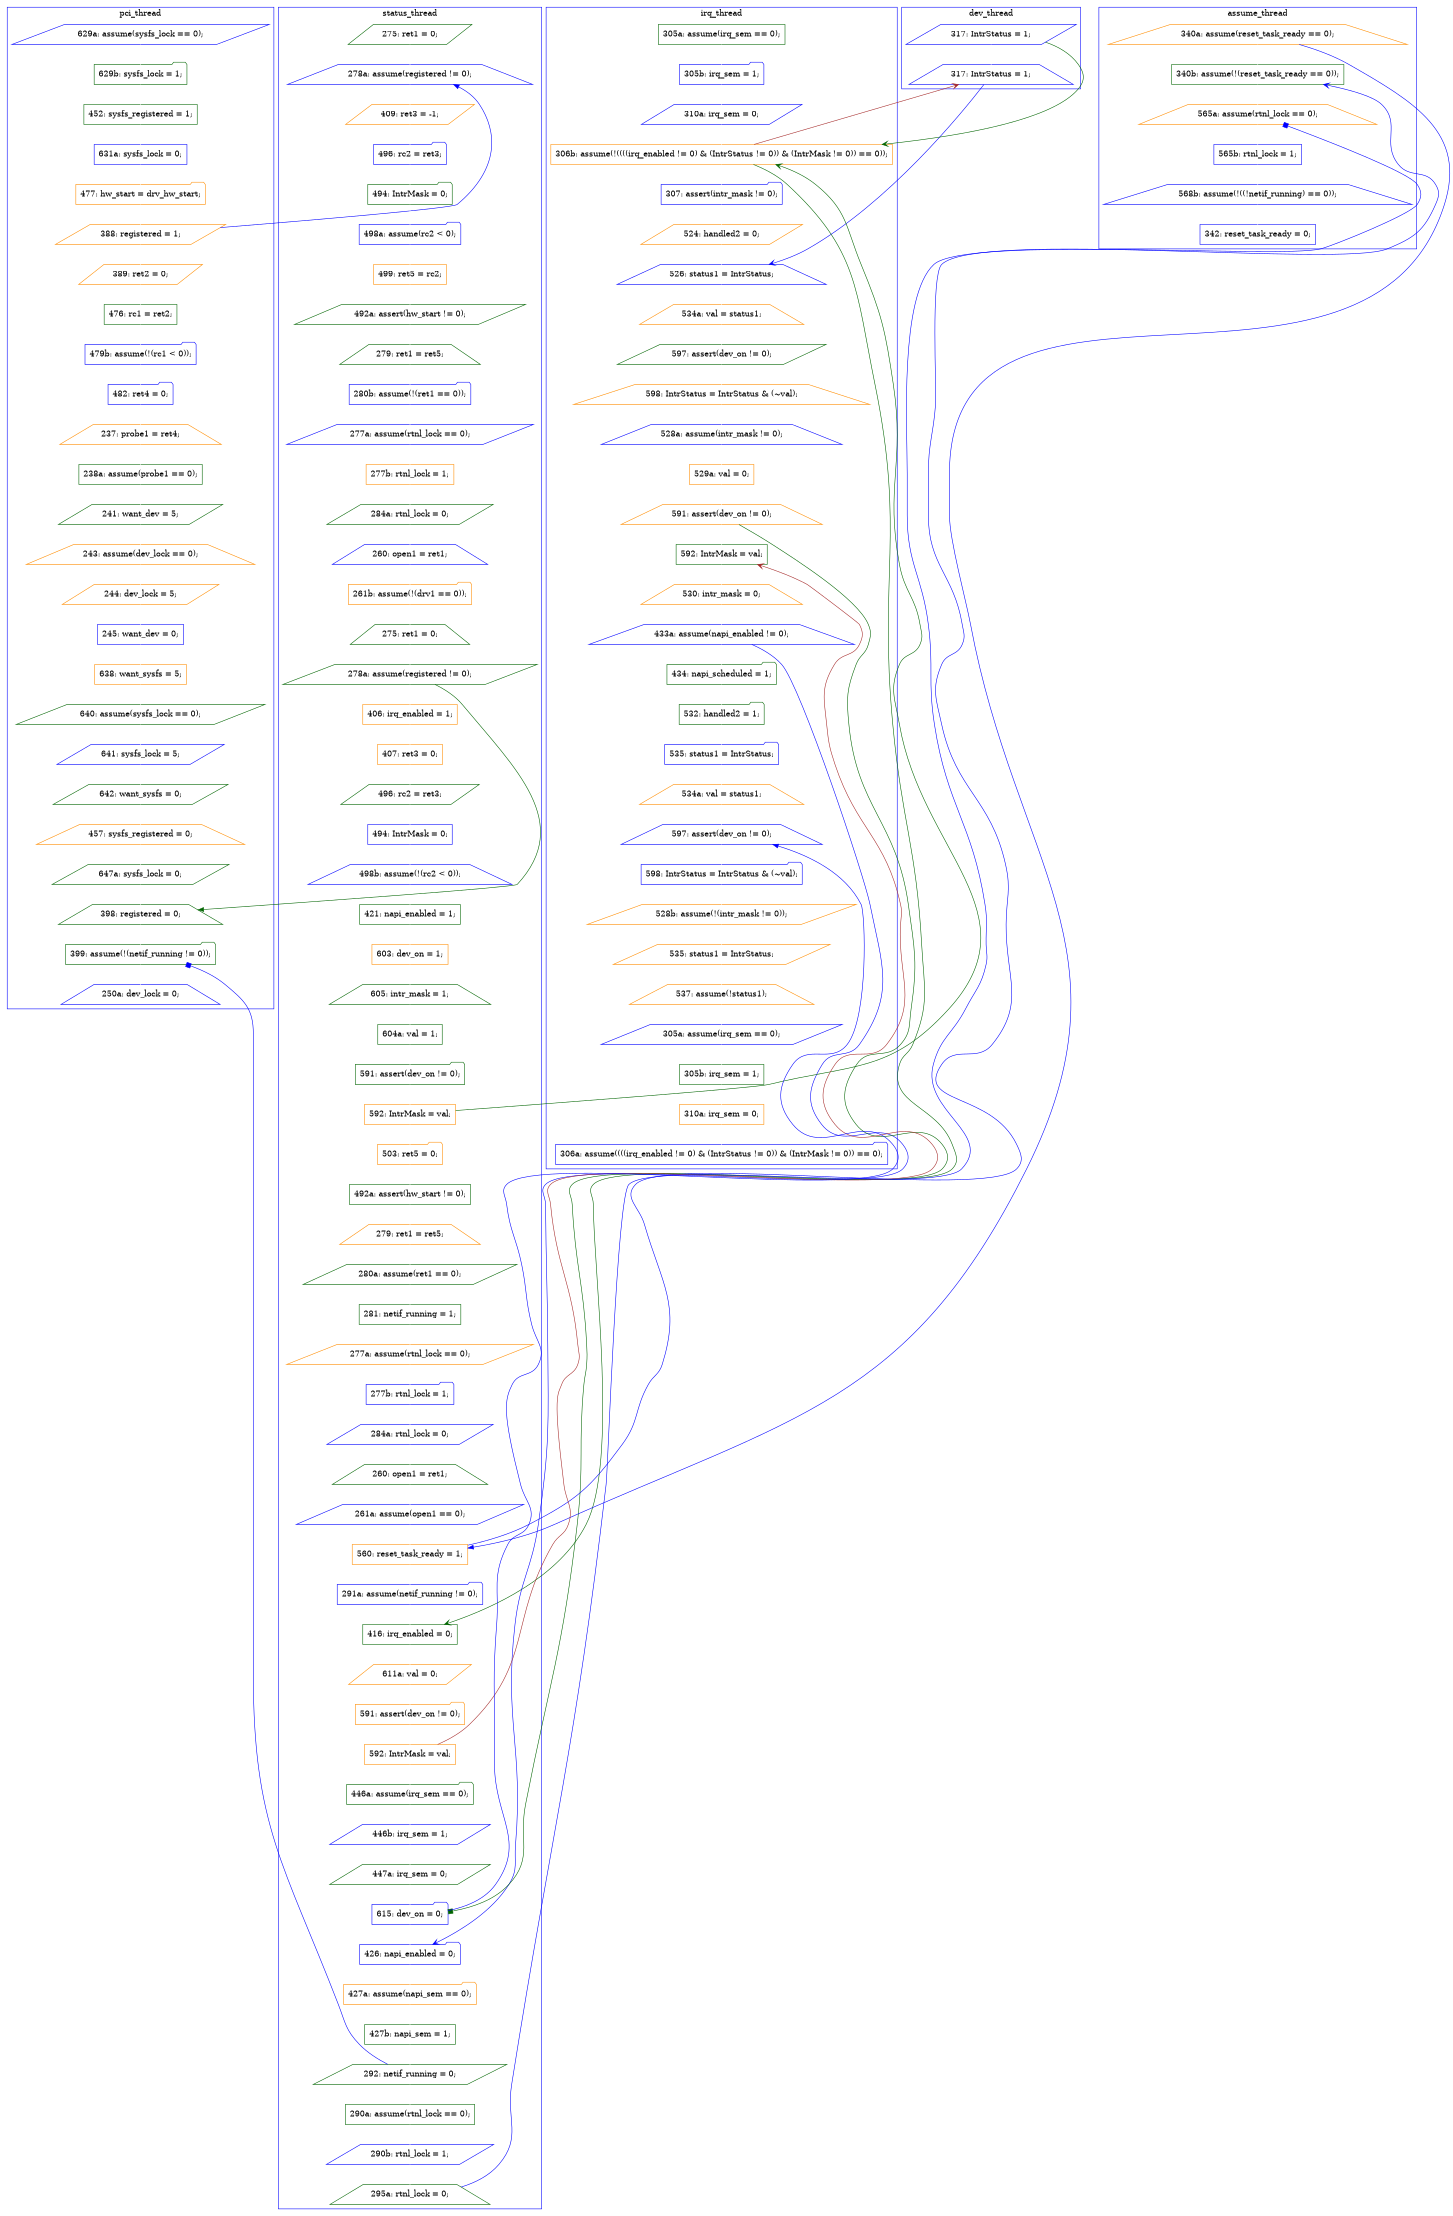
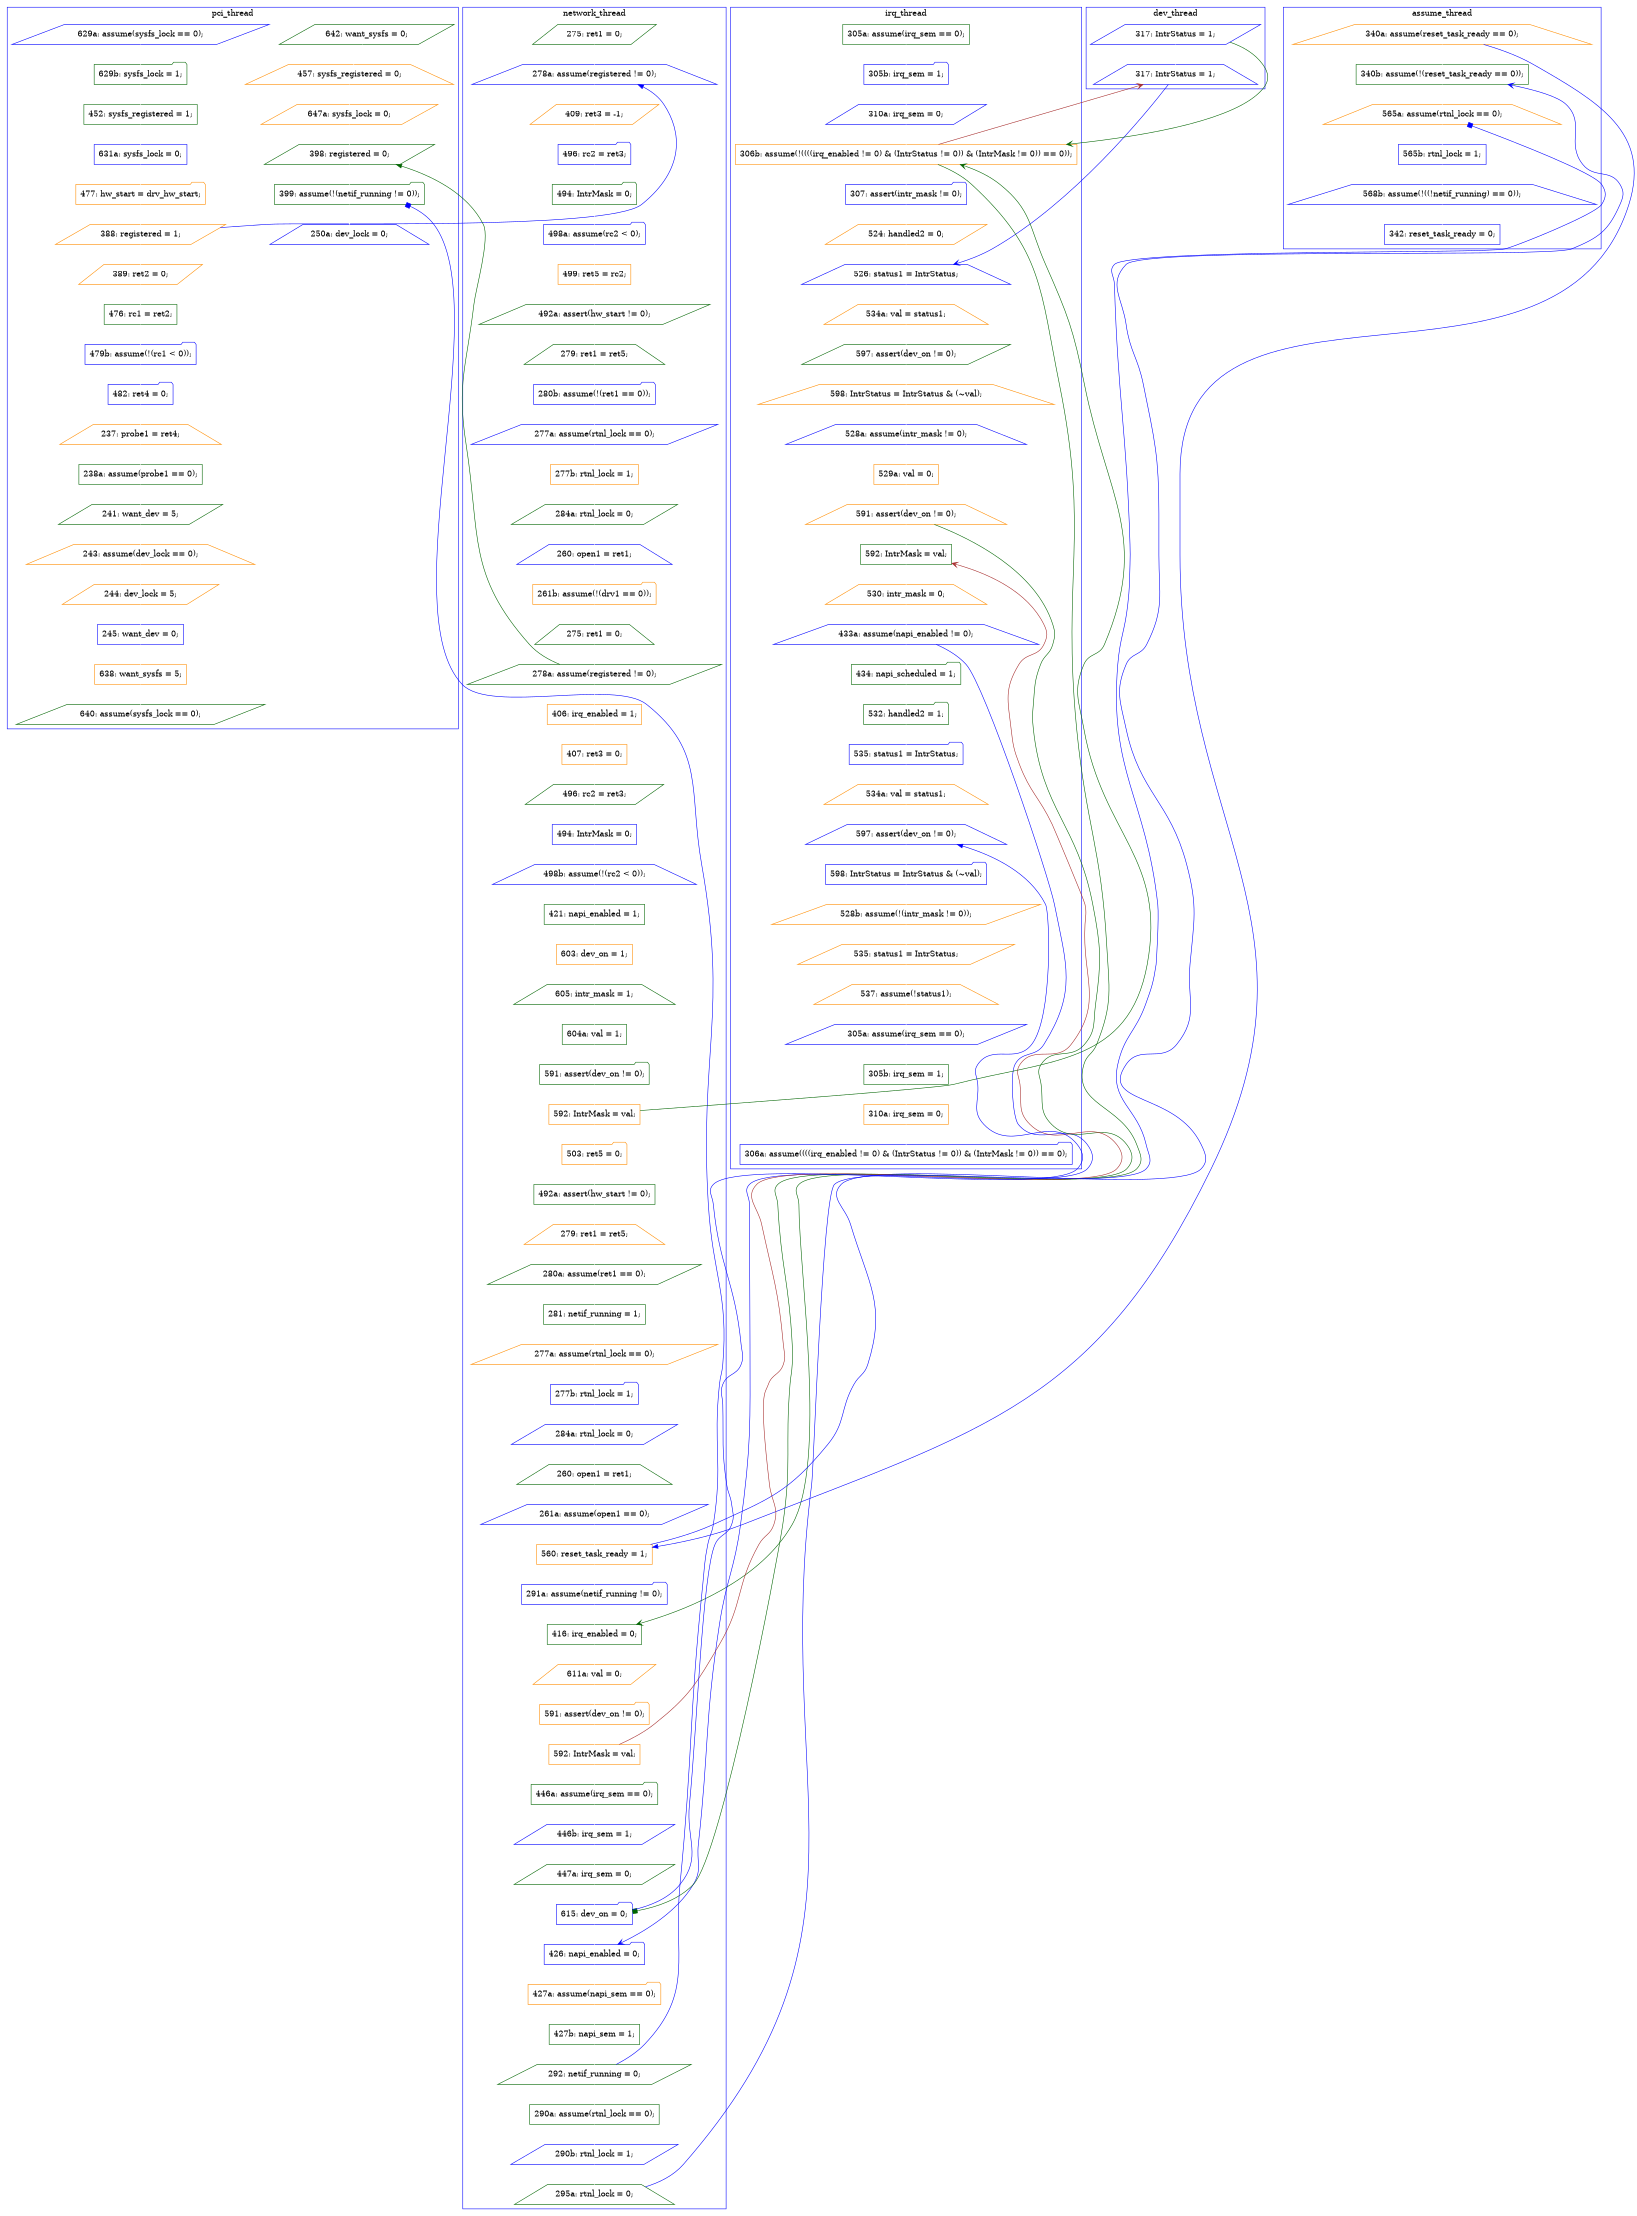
(410, 14) -> (594, 14)
(141, 754) -> none
(141, 874) -> (349, 114)
(141, 914) -> (349, 154)
